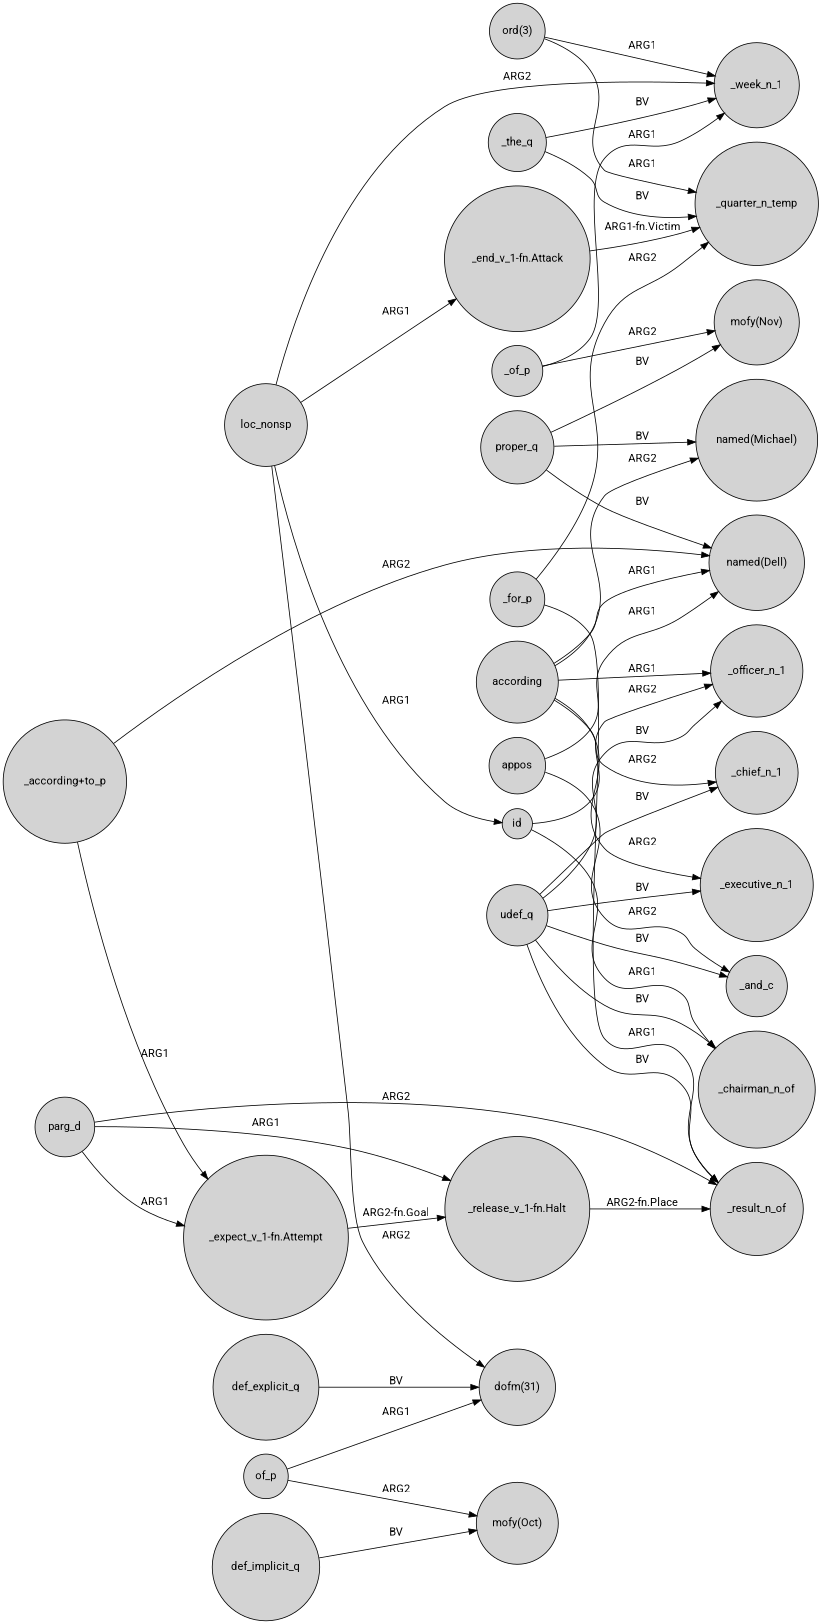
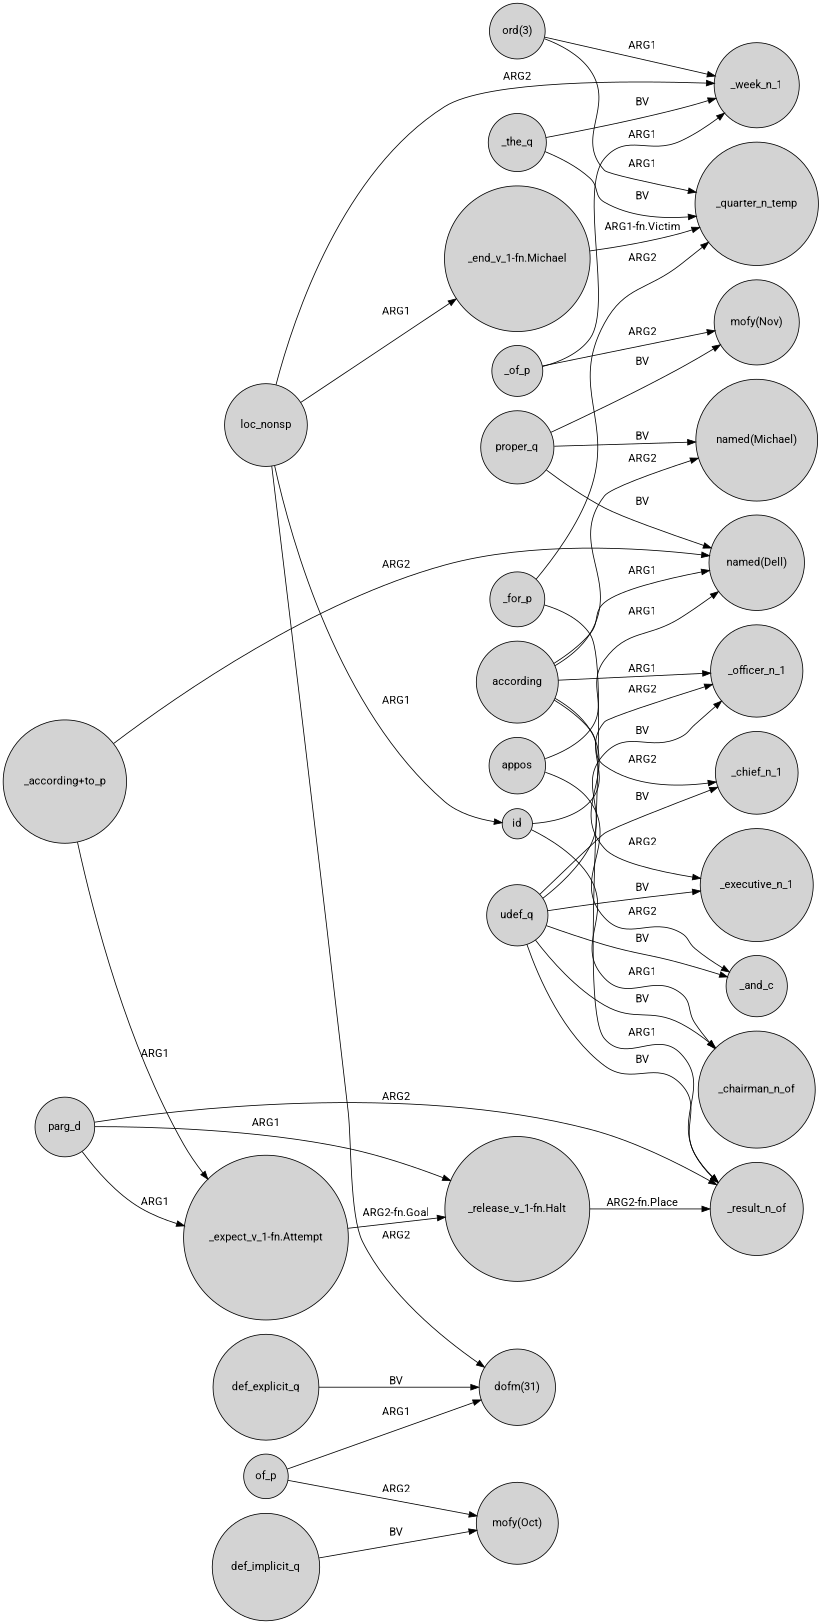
(517, 259) -> (517, 259)
